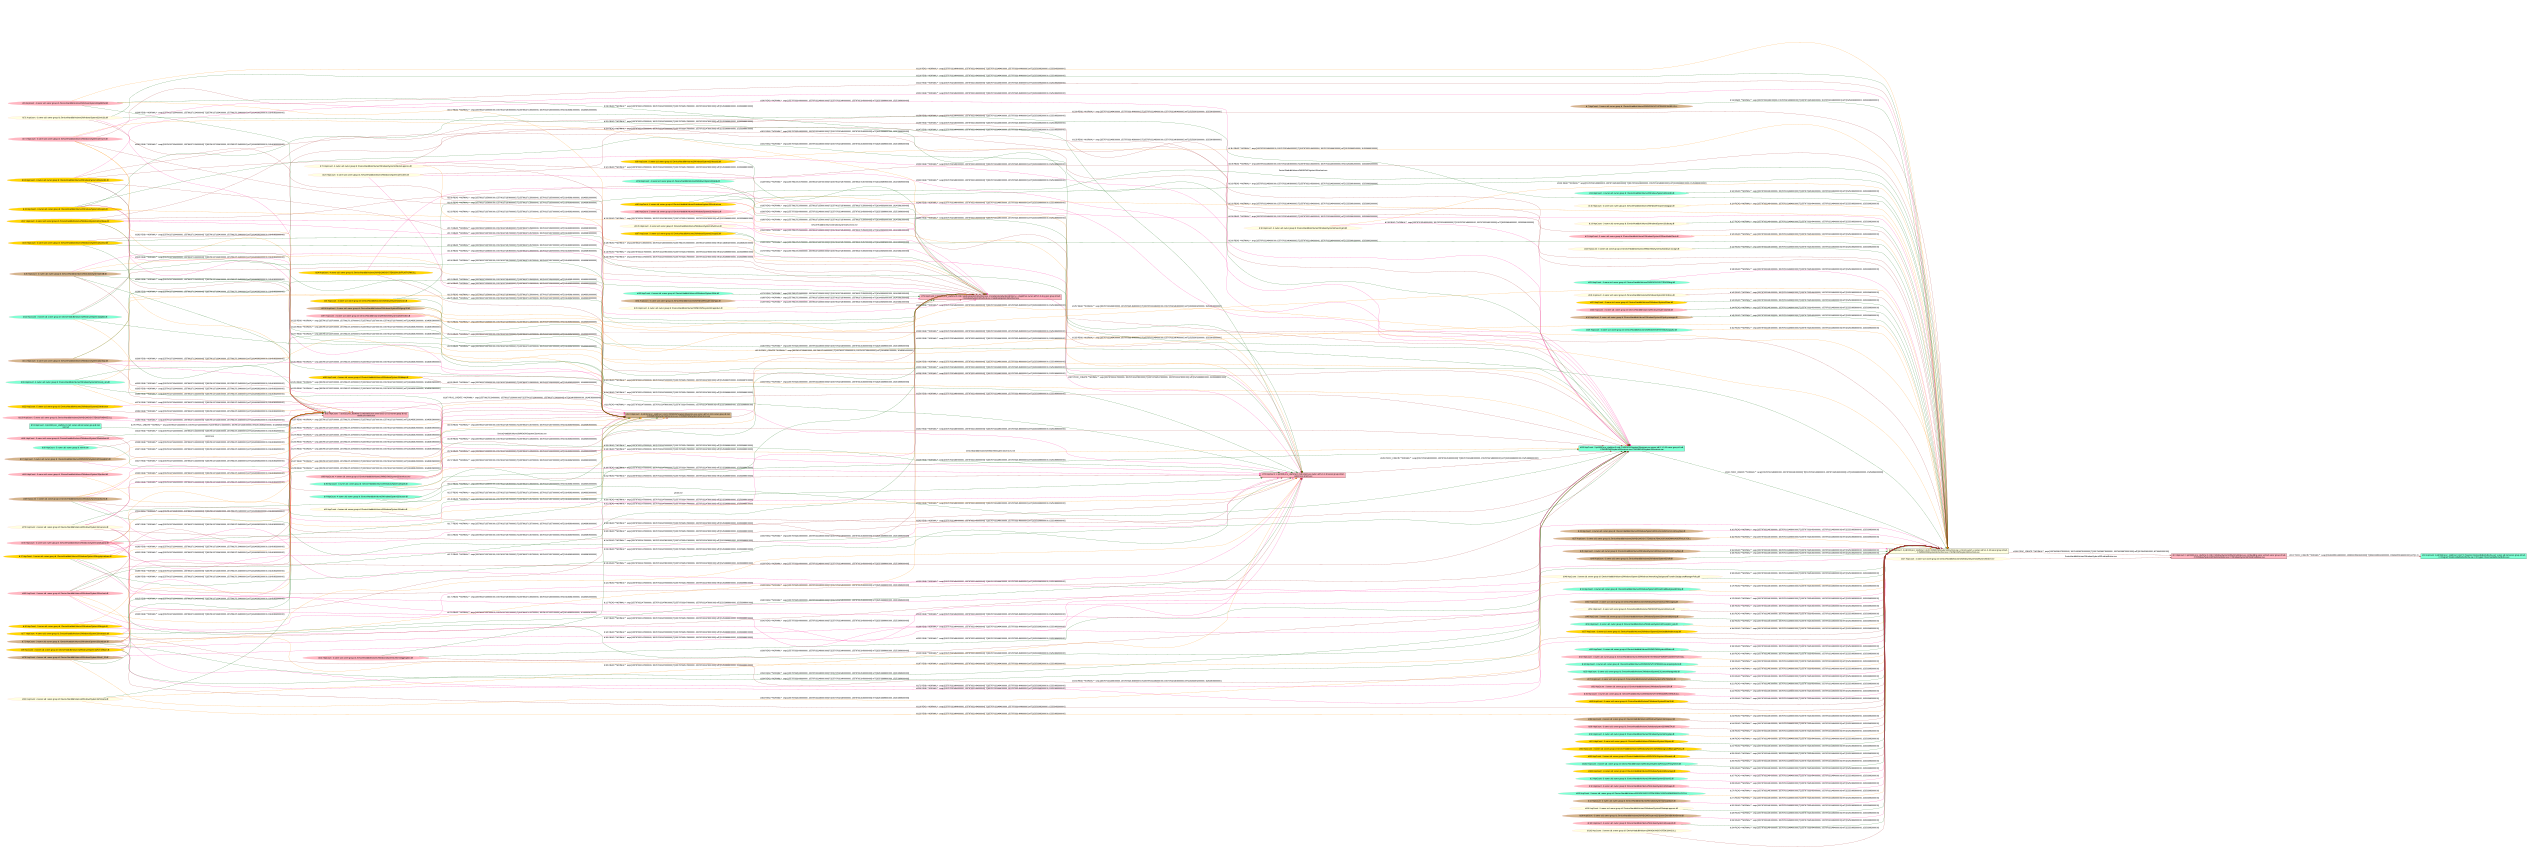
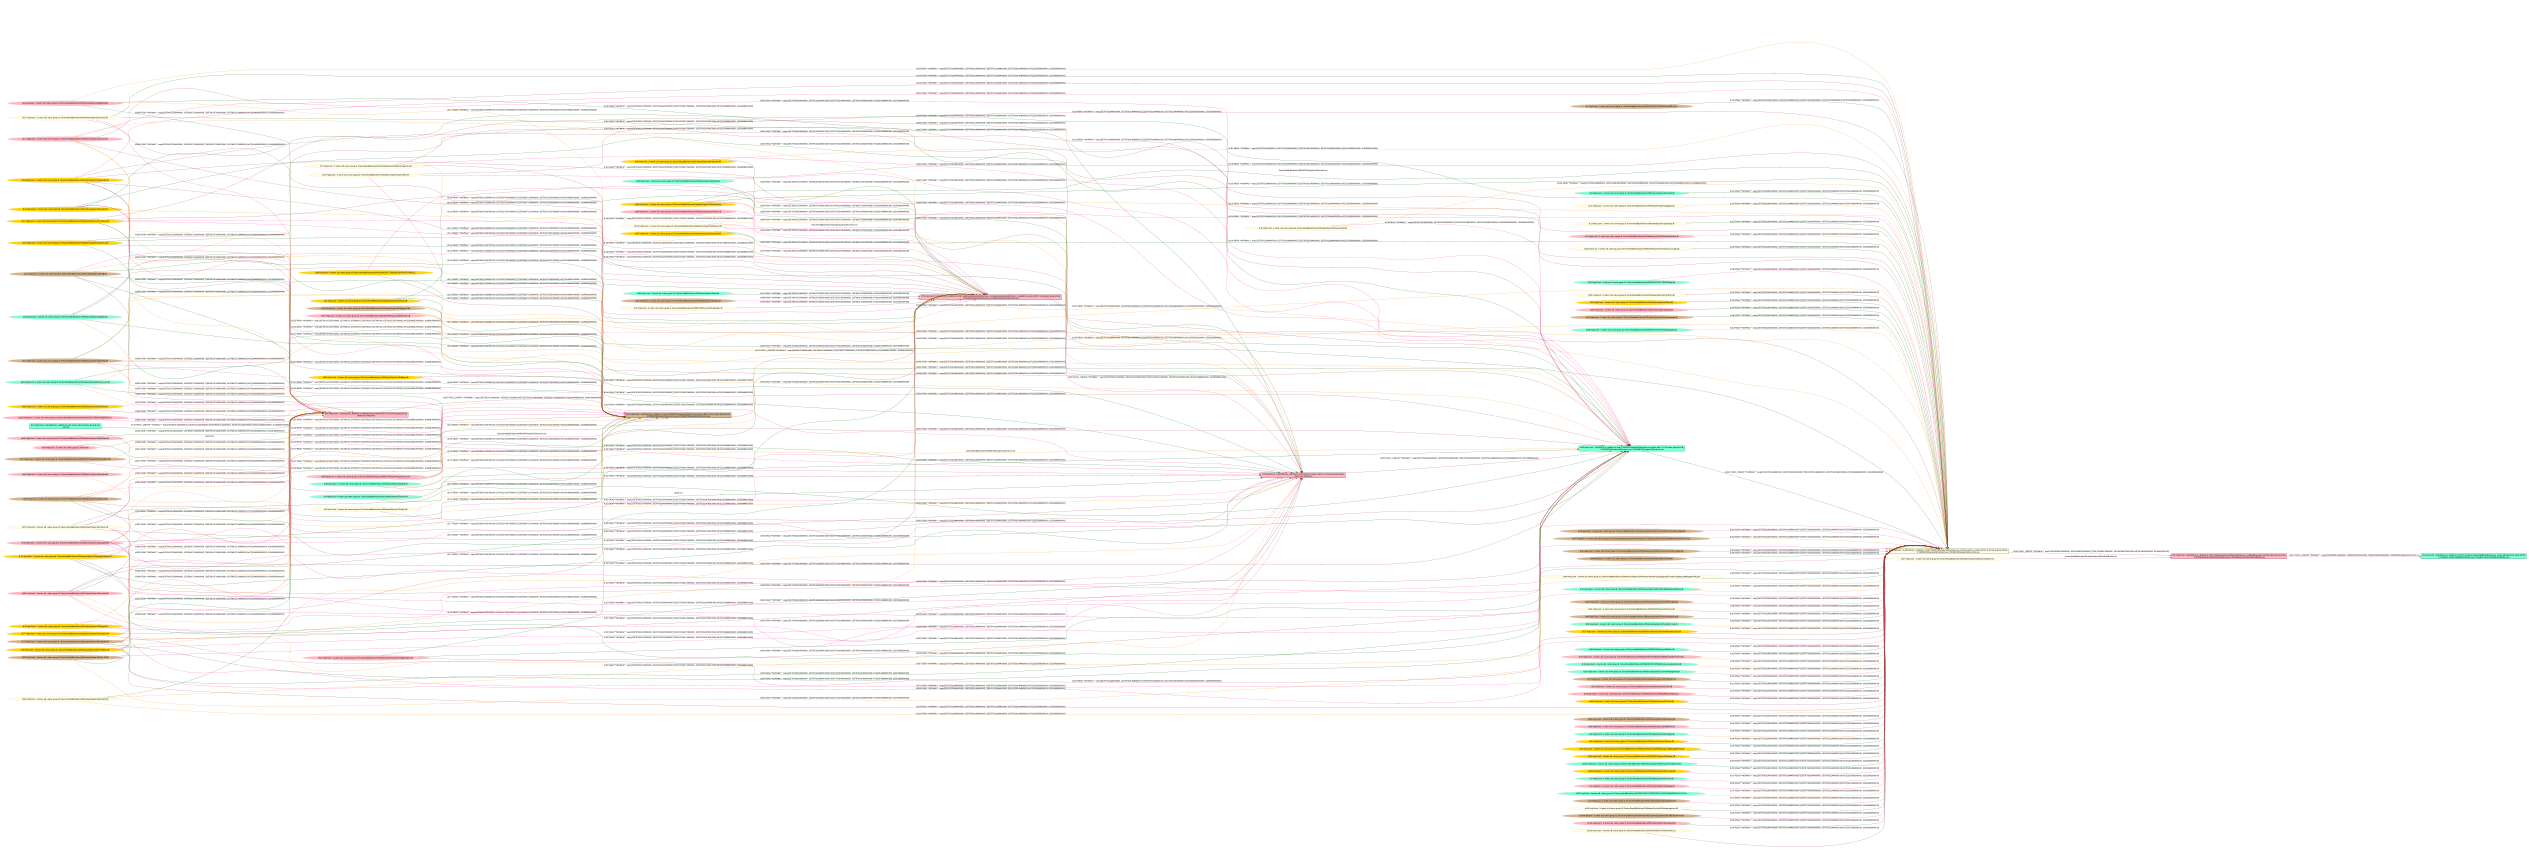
(65, 448) -> (65, 448)
